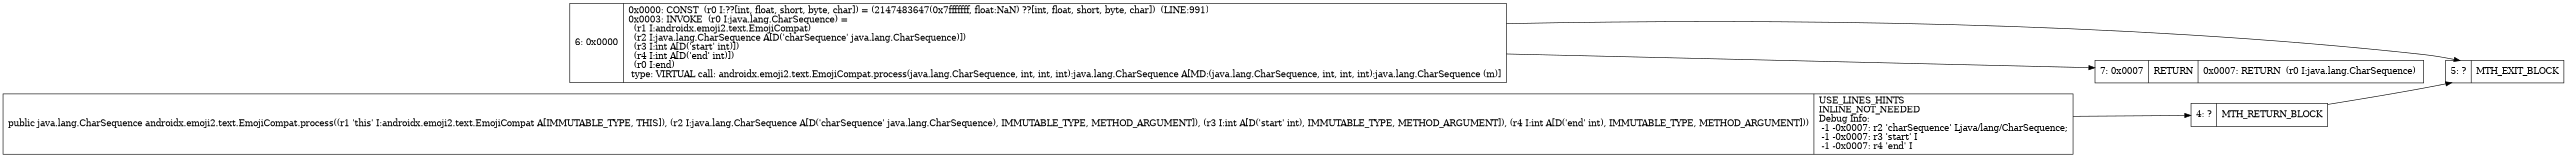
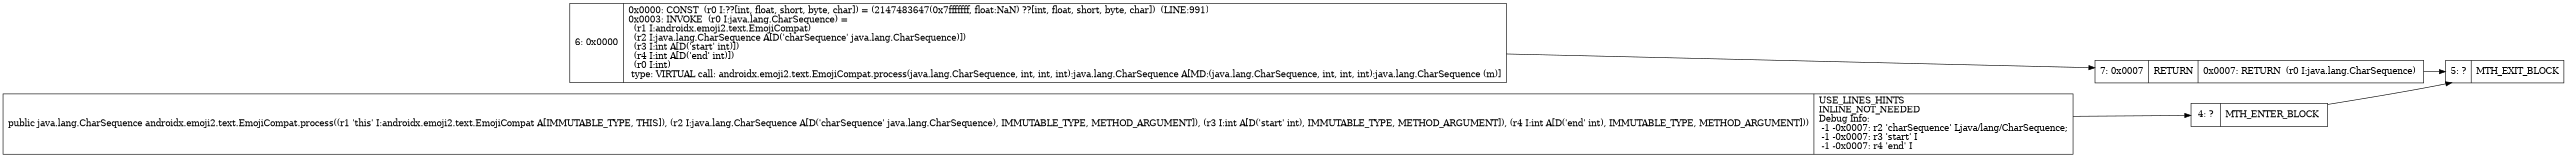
(1981, 26) -> (2431, 72)
(651, 66) -> (650, 66)
(2272, 115) -> (2272, 115)
